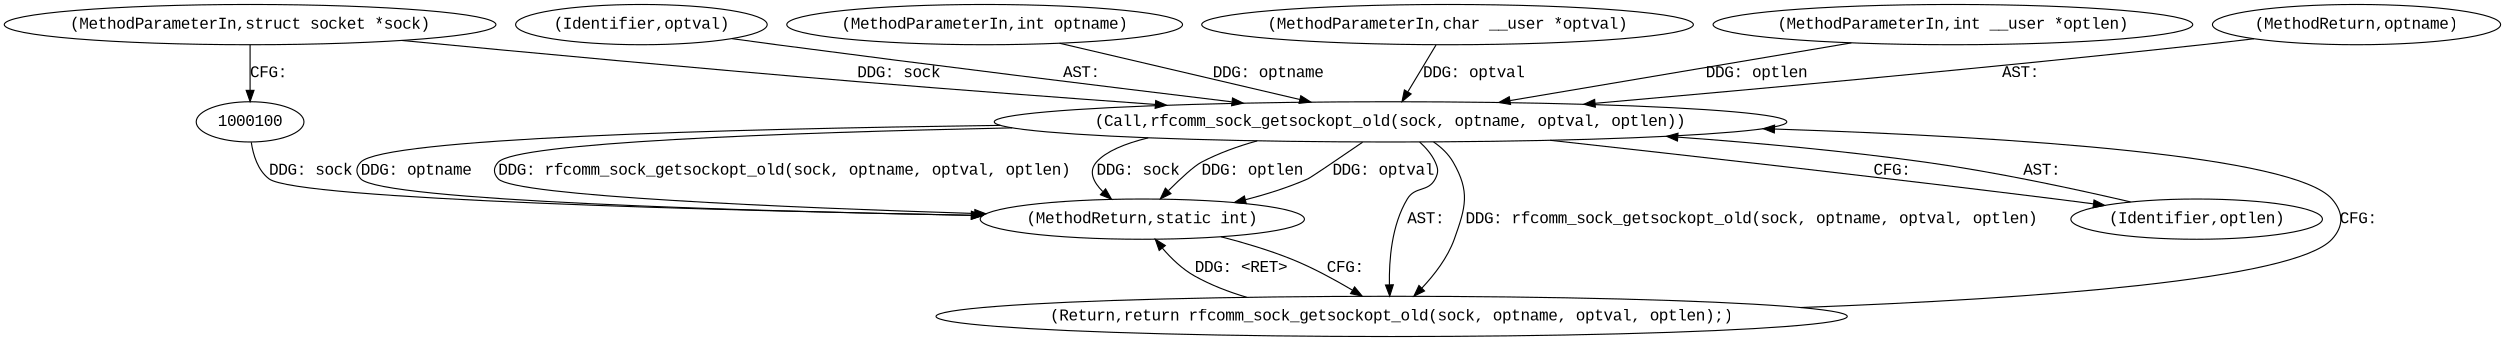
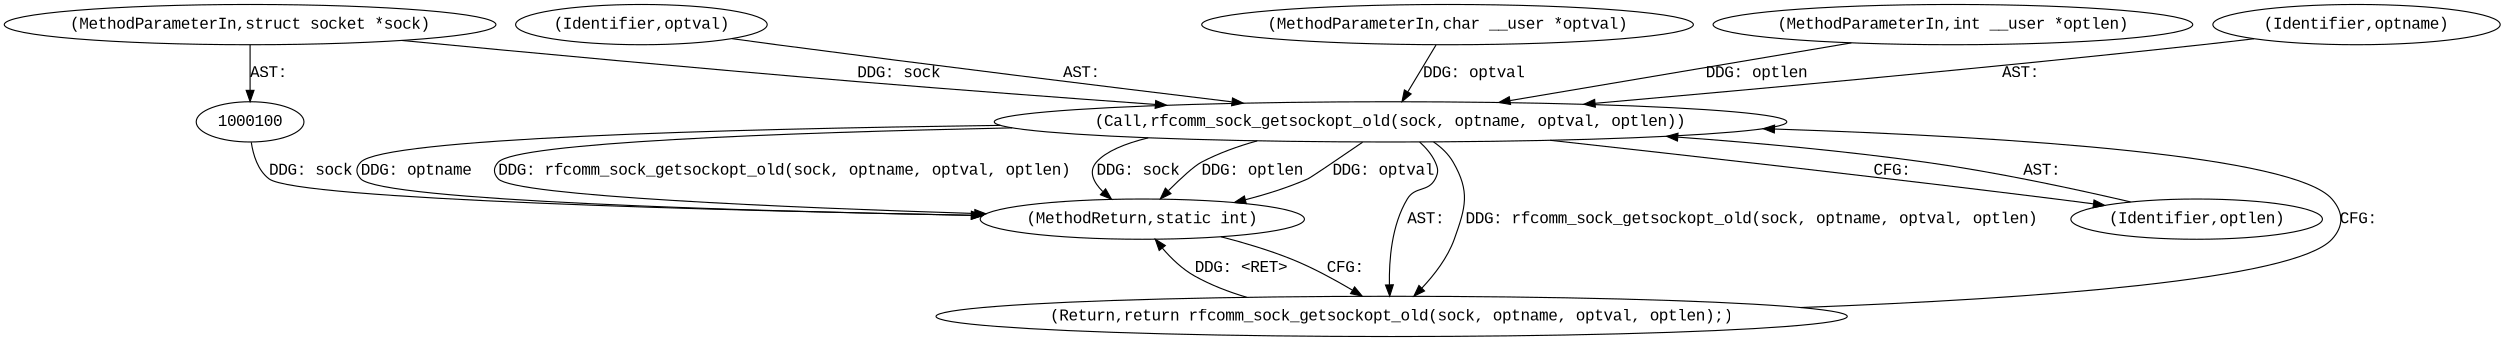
(985, 25) -> none
(2357, 25) -> (2357, 25)
(274, 73) -> (274, 73)
